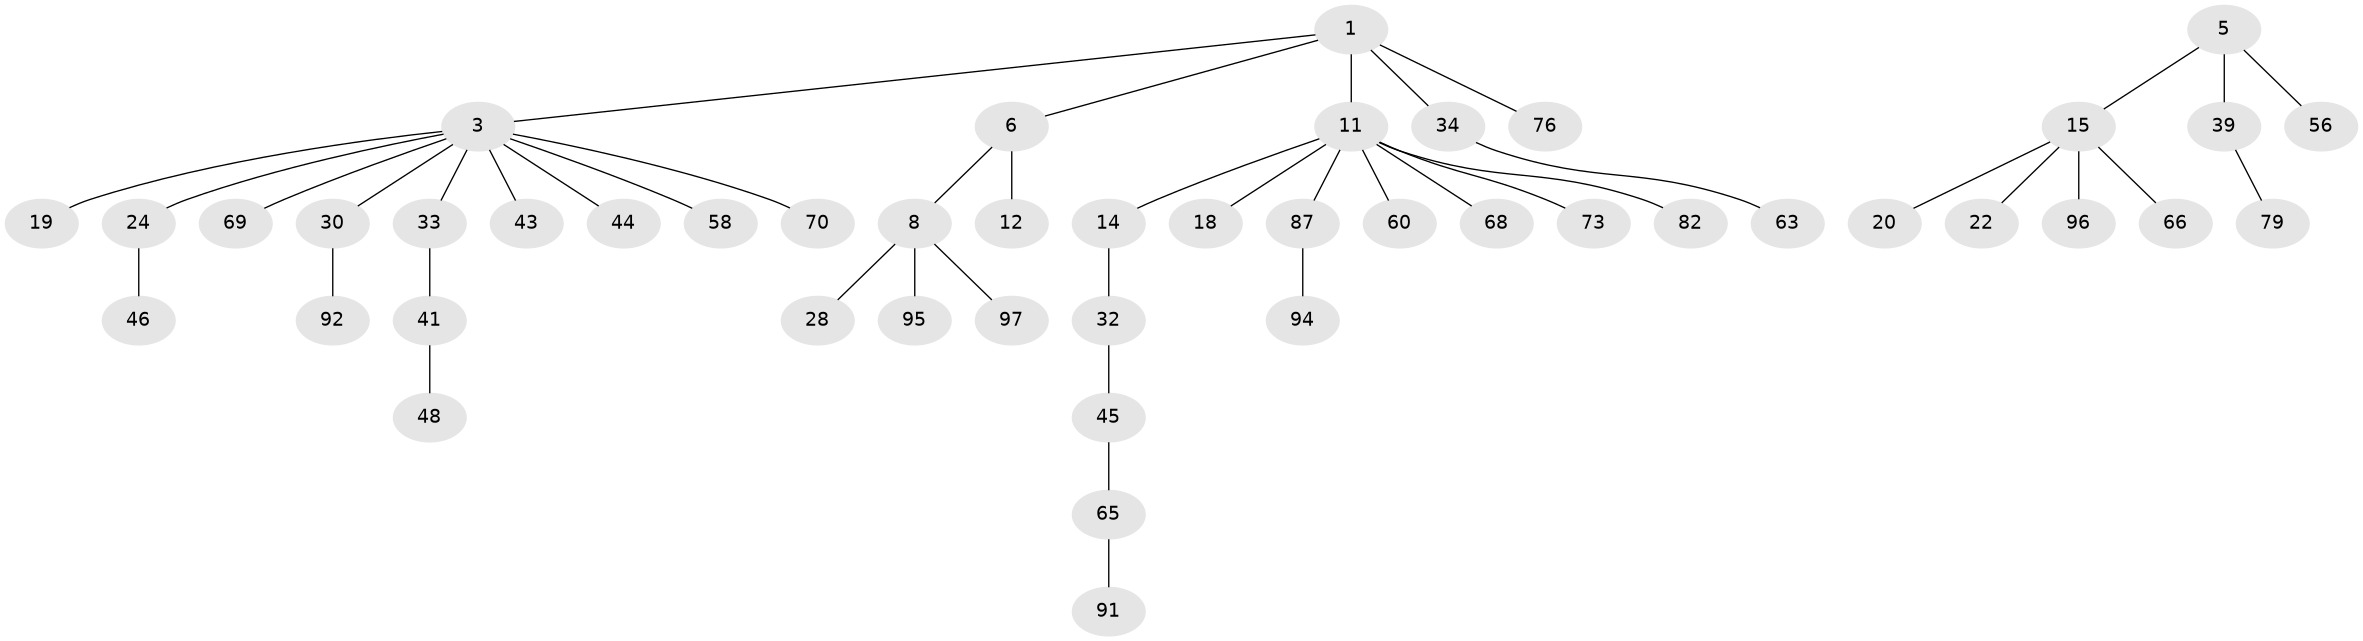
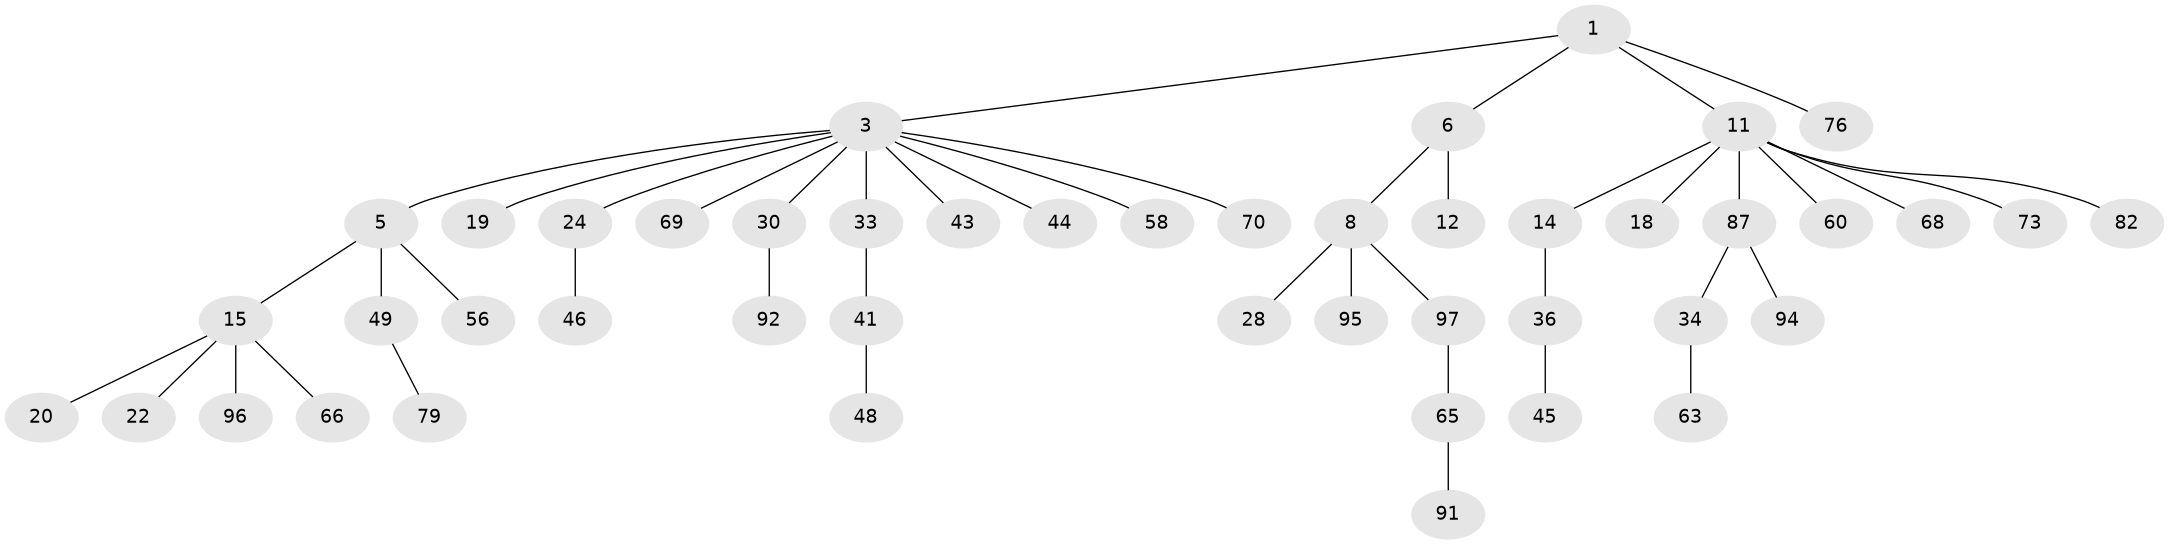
(1400, 78) -> (1715, 272)
(2224, 127) -> (381, 321)
none -> (617, 157)
(1109, 321) -> (1545, 321)
(1109, 466) -> (1448, 369)
